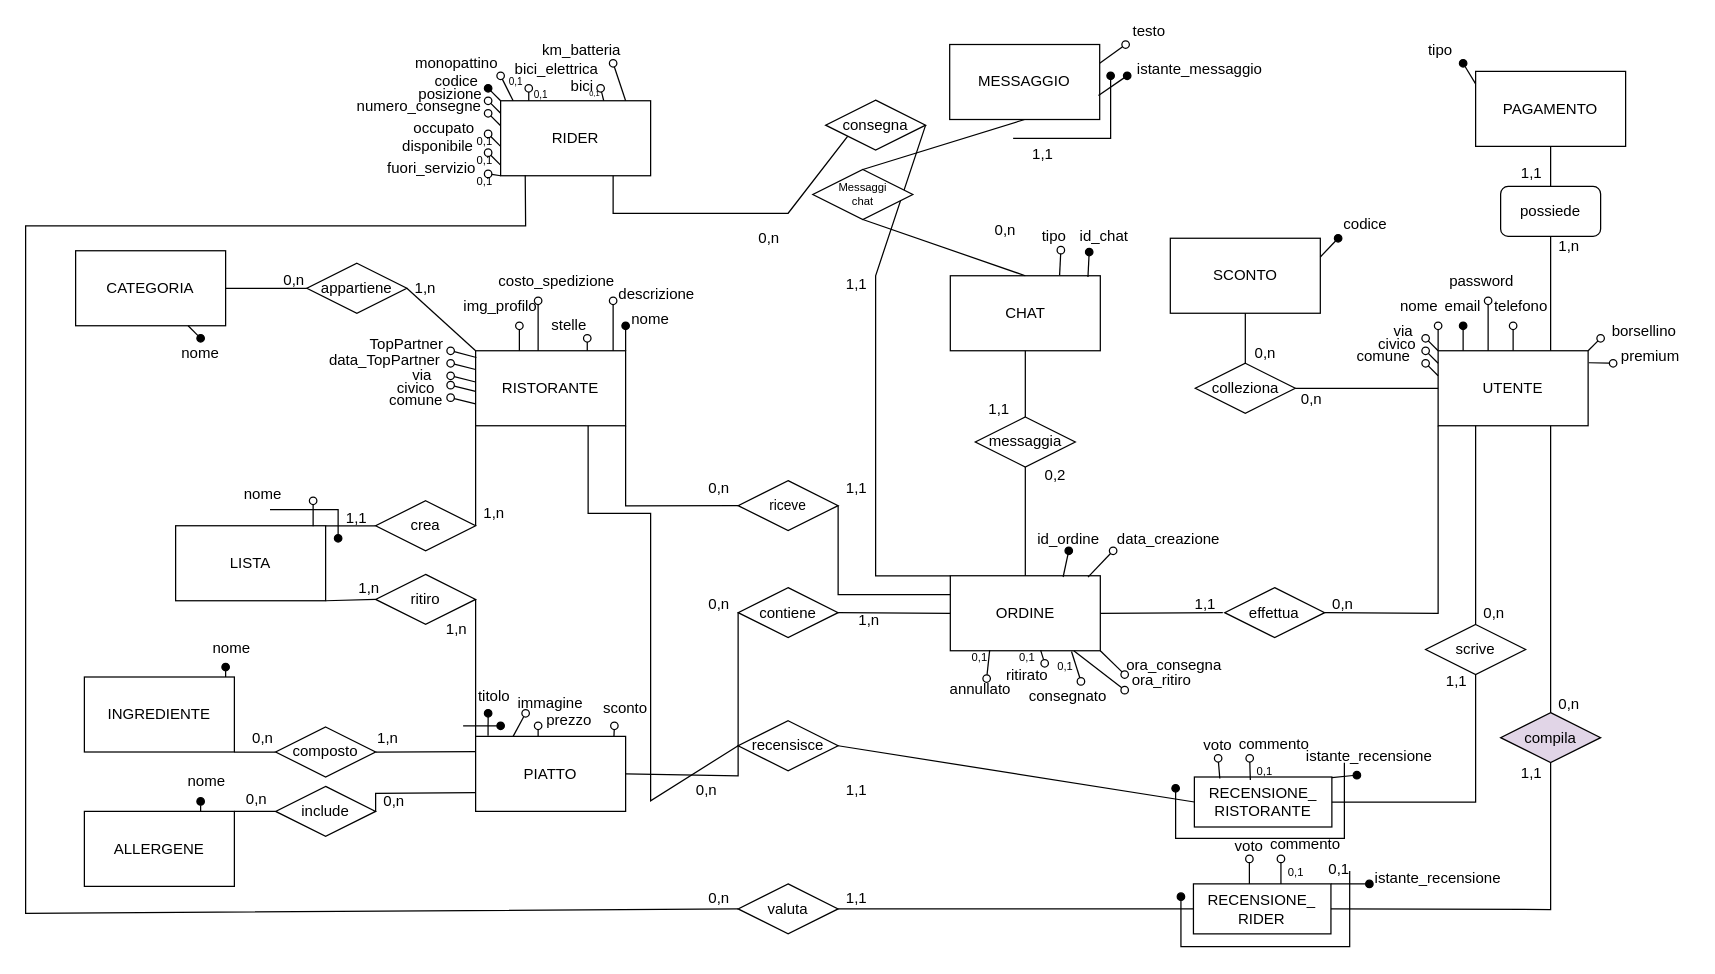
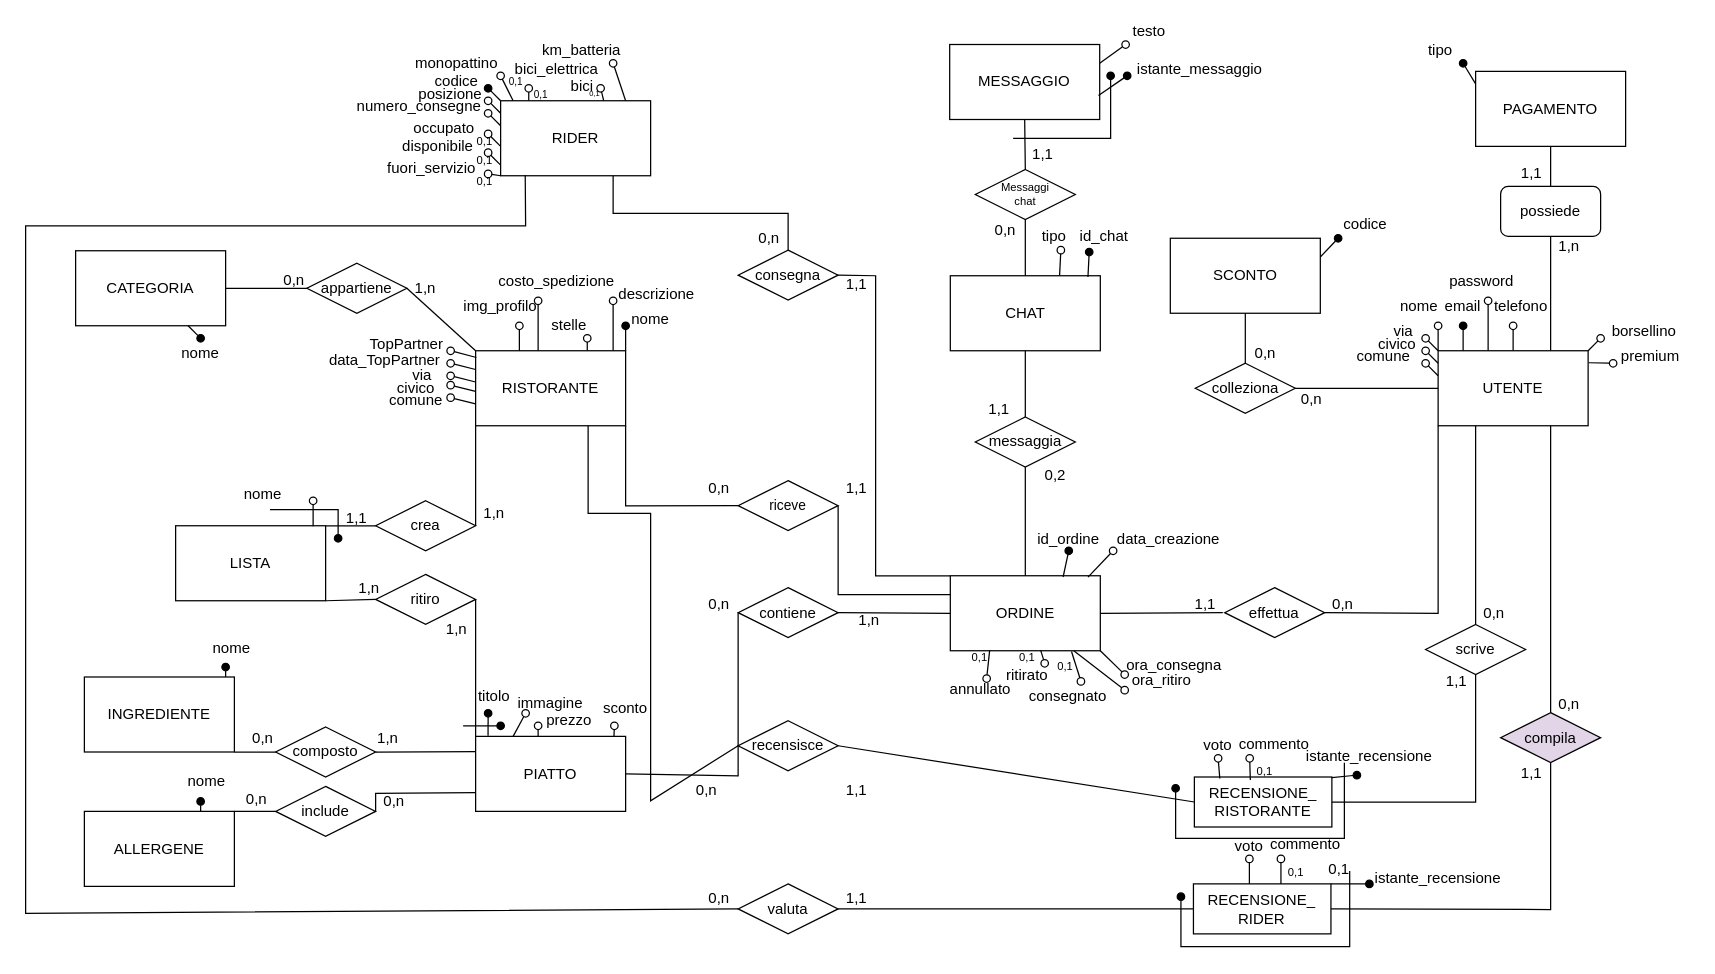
(876, 125) -> (788, 275)
(863, 194) -> (1025, 194)
